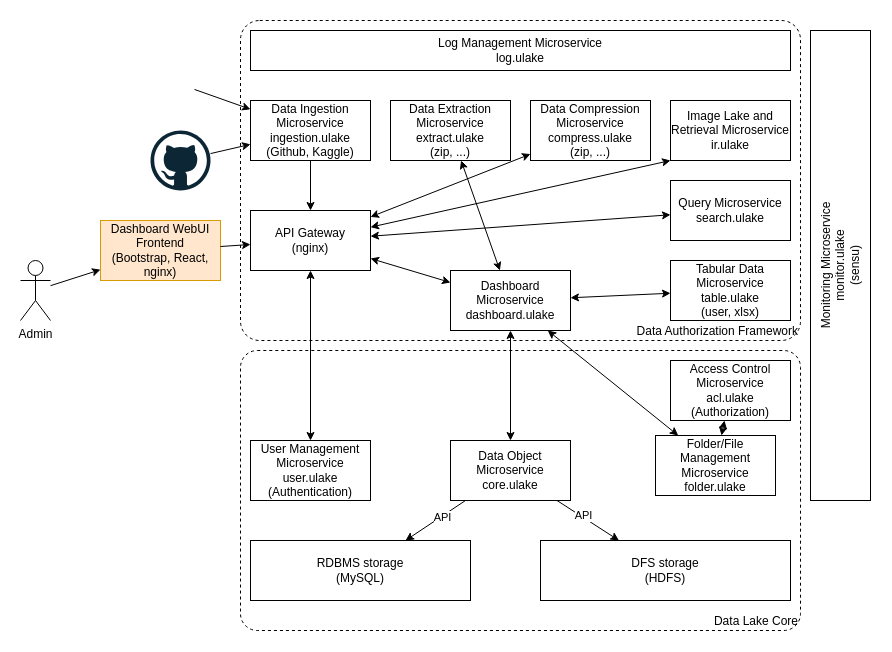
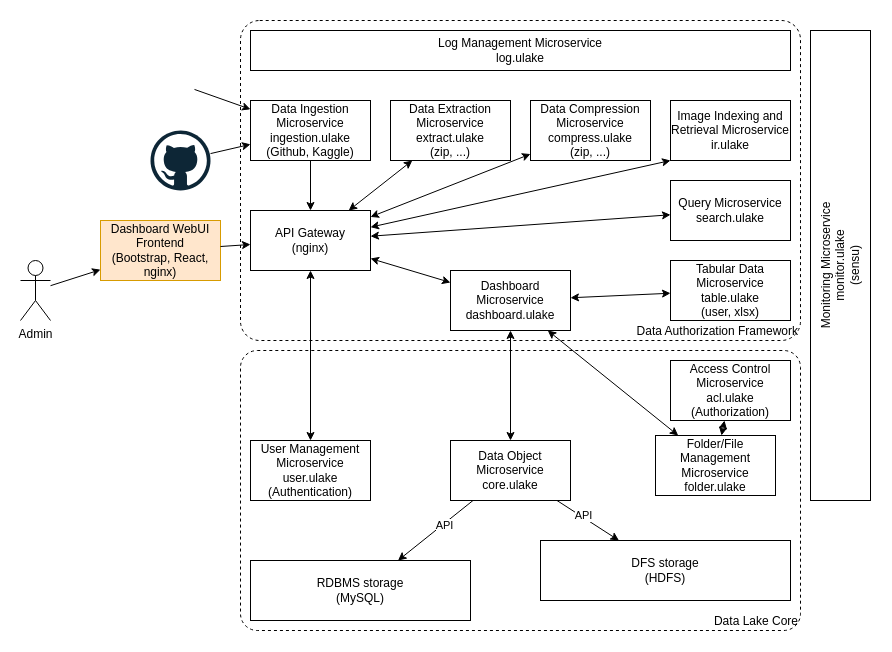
(731, 131) -> (731, 131)
(480, 215) -> (381, 186)
(361, 571) -> (361, 591)
